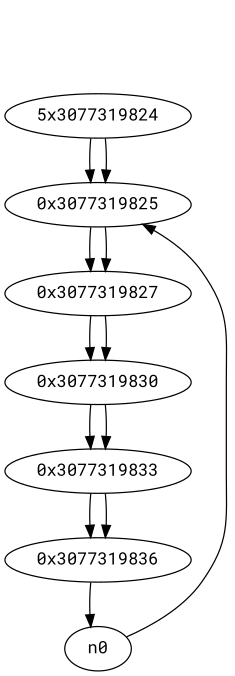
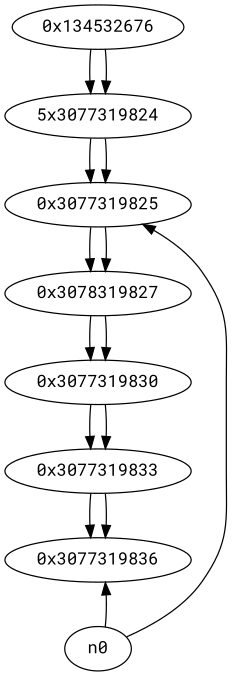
none -> (98, 27)
(98, 294) -> (98, 294)
(90, 599) -> (106, 611)
